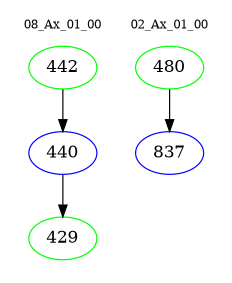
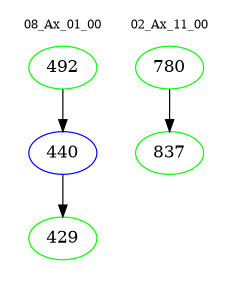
(170, 26) -> (170, 26)
(63, 68) -> (63, 68)
(170, 68) -> (170, 68)
(170, 153) -> (170, 153)
